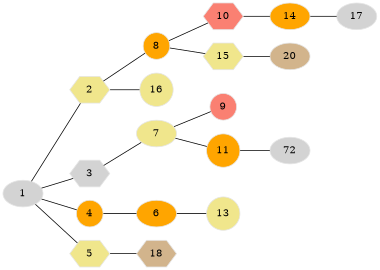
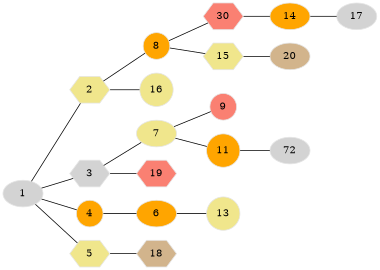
(223, 16) -> (223, 16)
none -> (156, 174)
